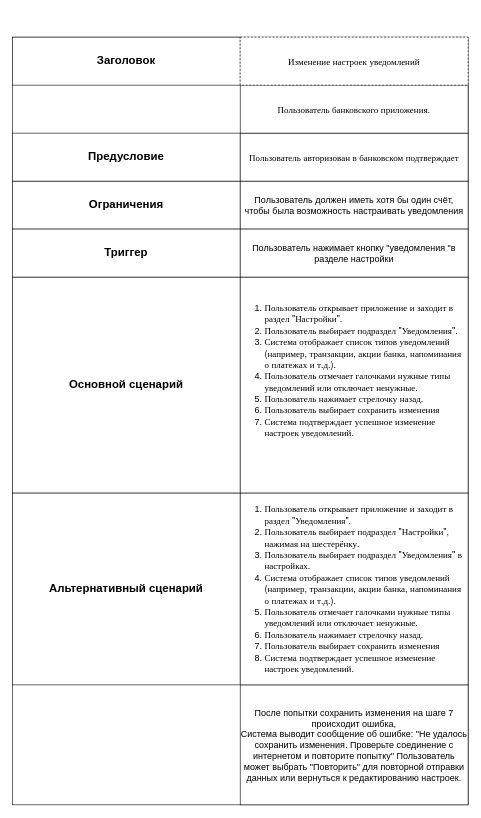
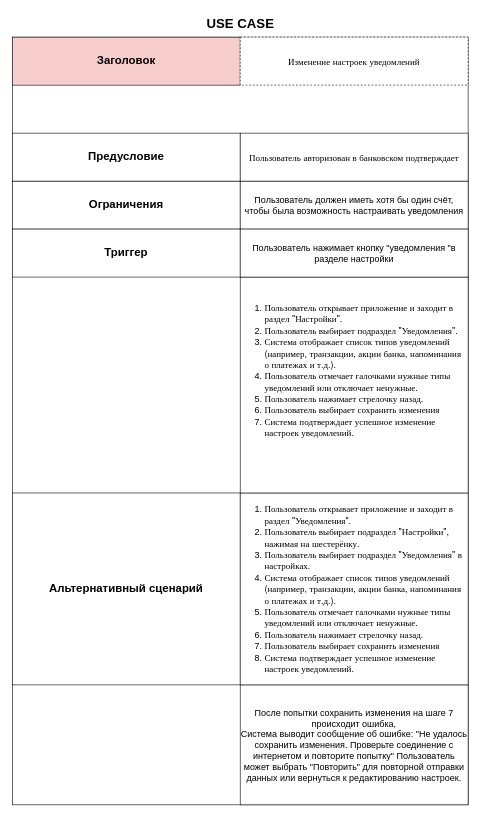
none -> (240, 24)
(126, 61) -> (126, 61)
(354, 109) -> none
(126, 385) -> none
